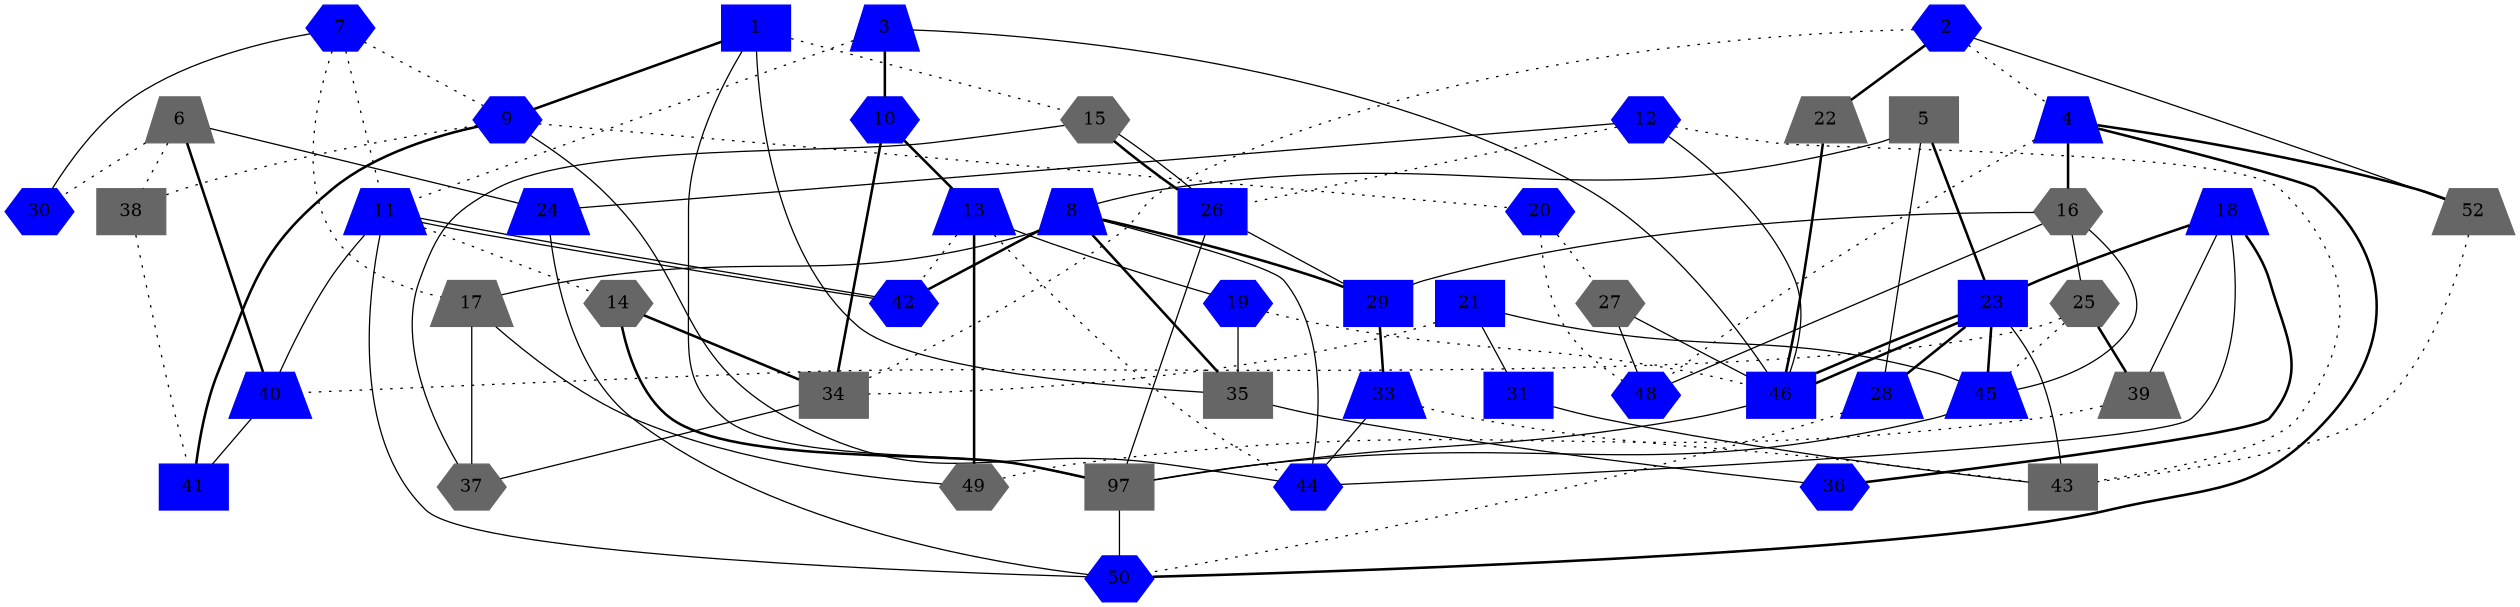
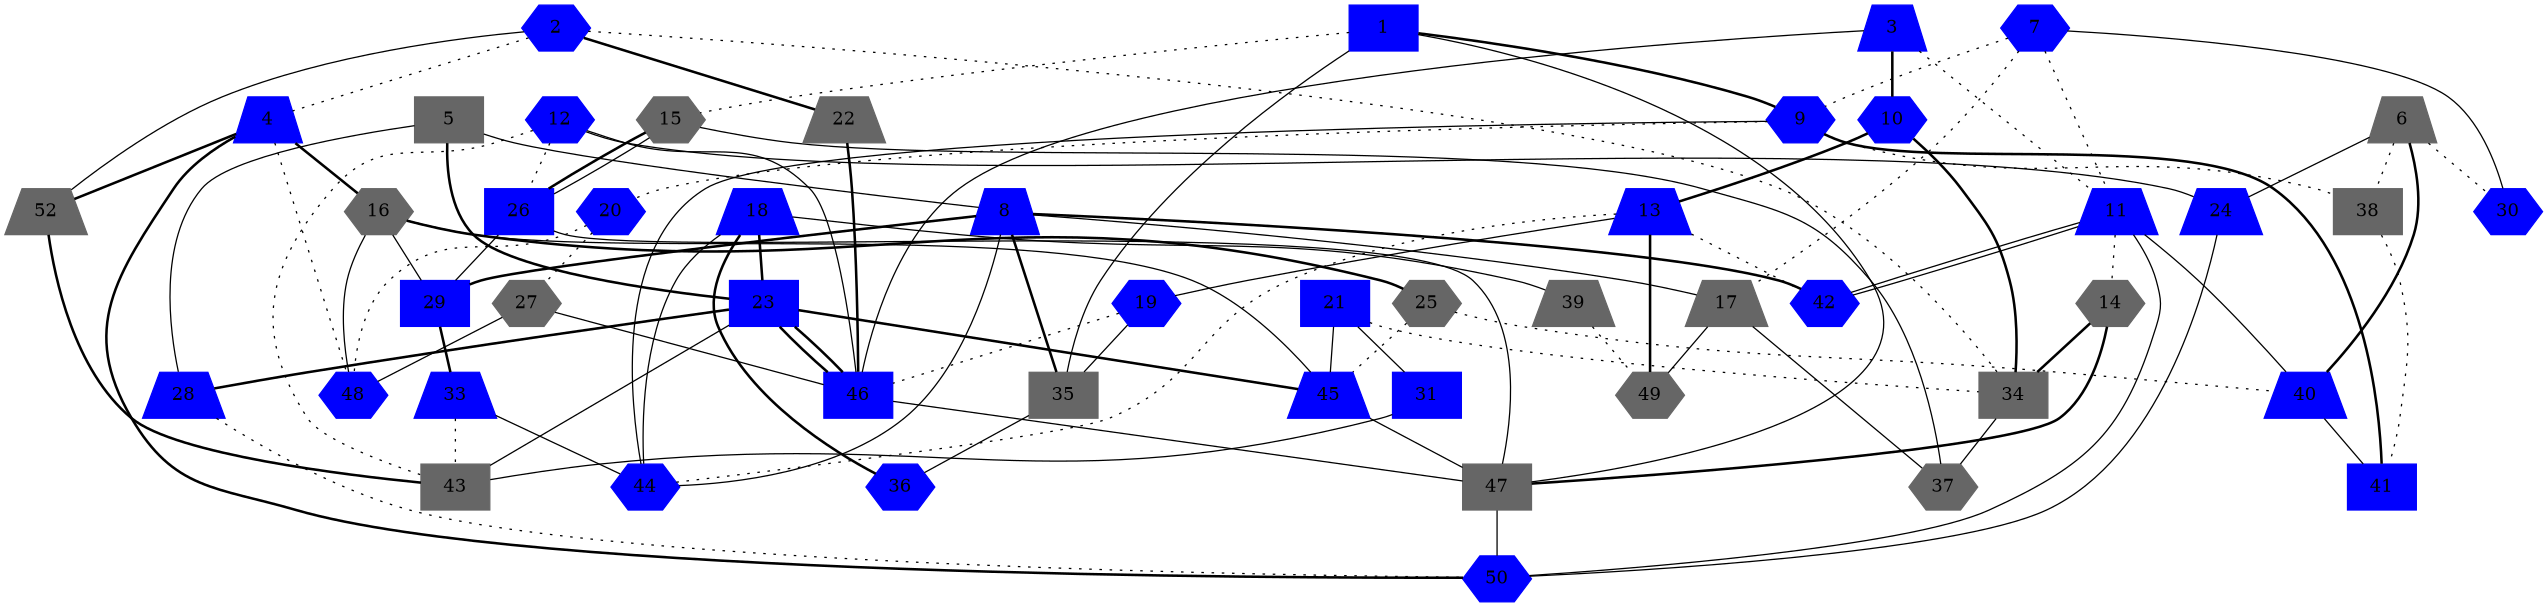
(2076, 257) -> (906, 243)
(2116, 355) -> none
(2338, 433) -> (173, 438)
(1119, 487) -> (1497, 487)
